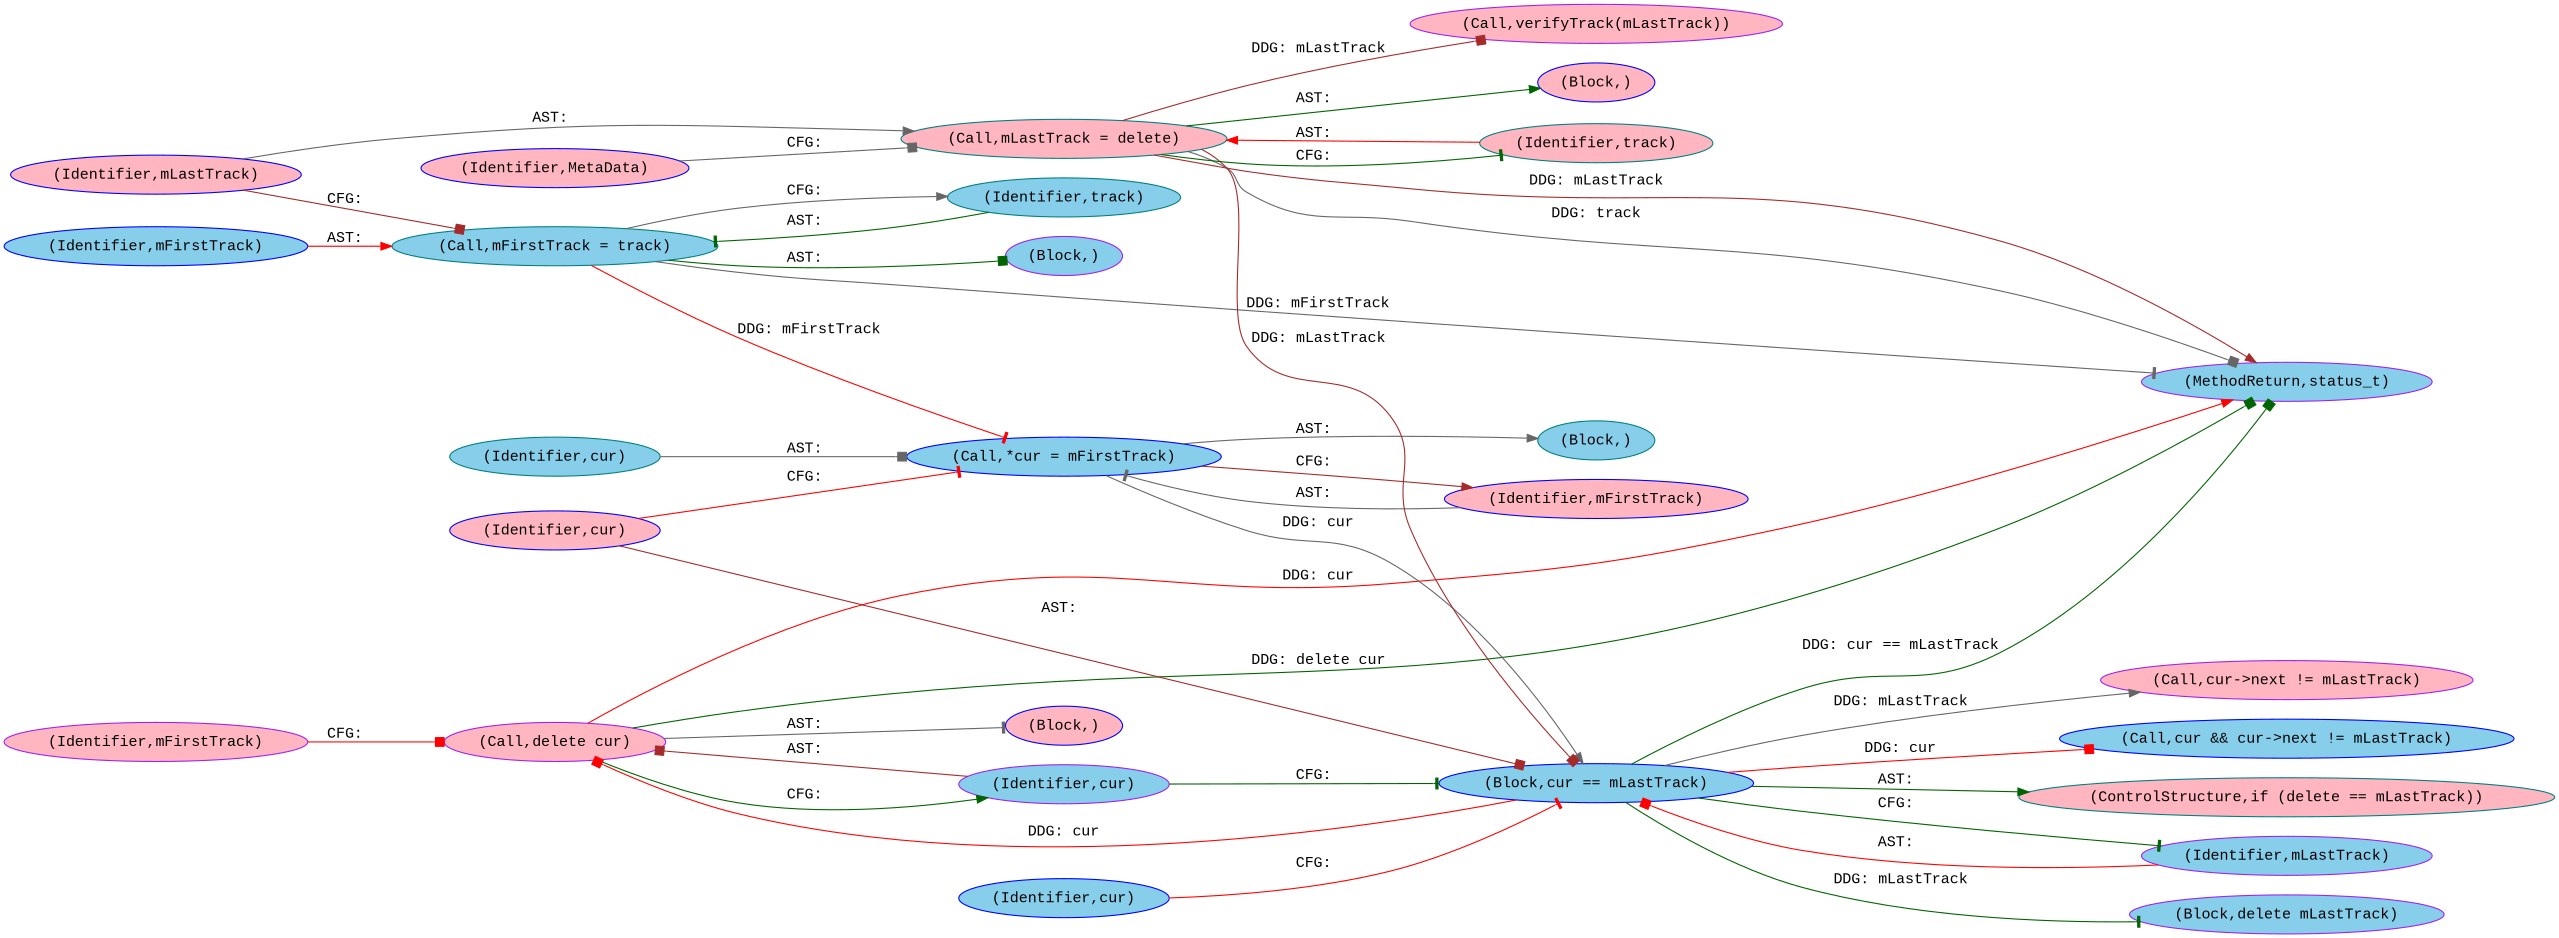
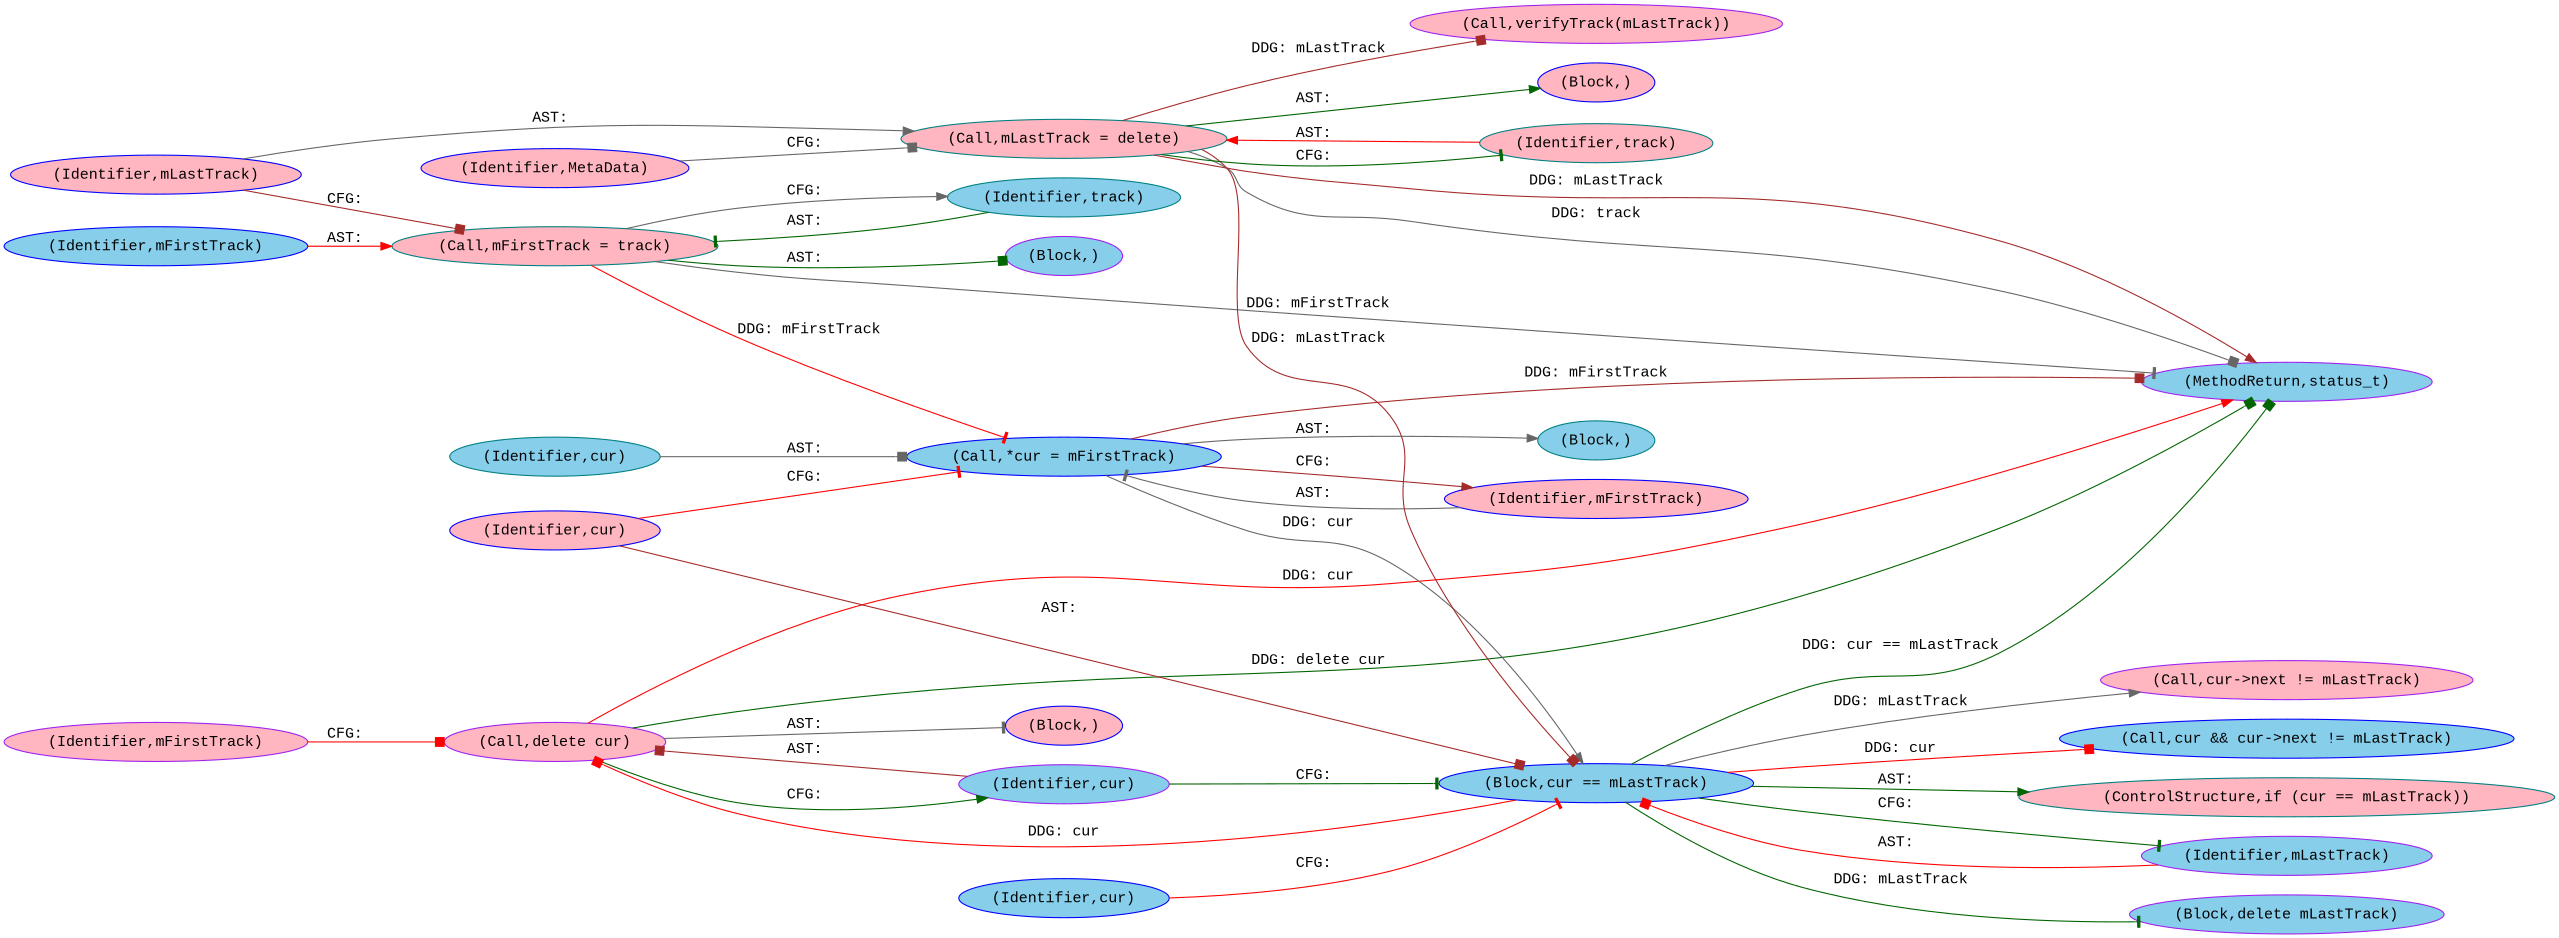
(555, 246) -> (555, 246)
none -> (1630, 385)
(2287, 797) -> (2287, 797)
